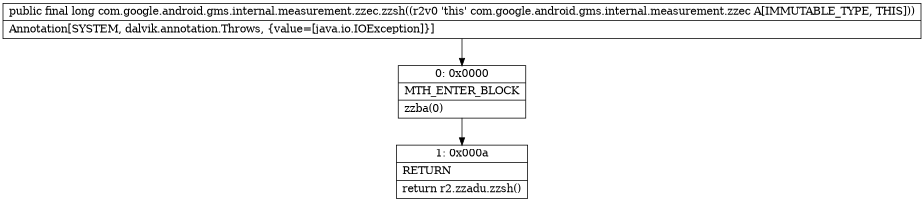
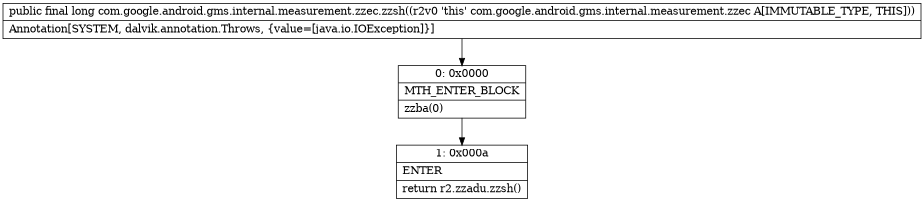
(427, 171) -> (422, 171)
